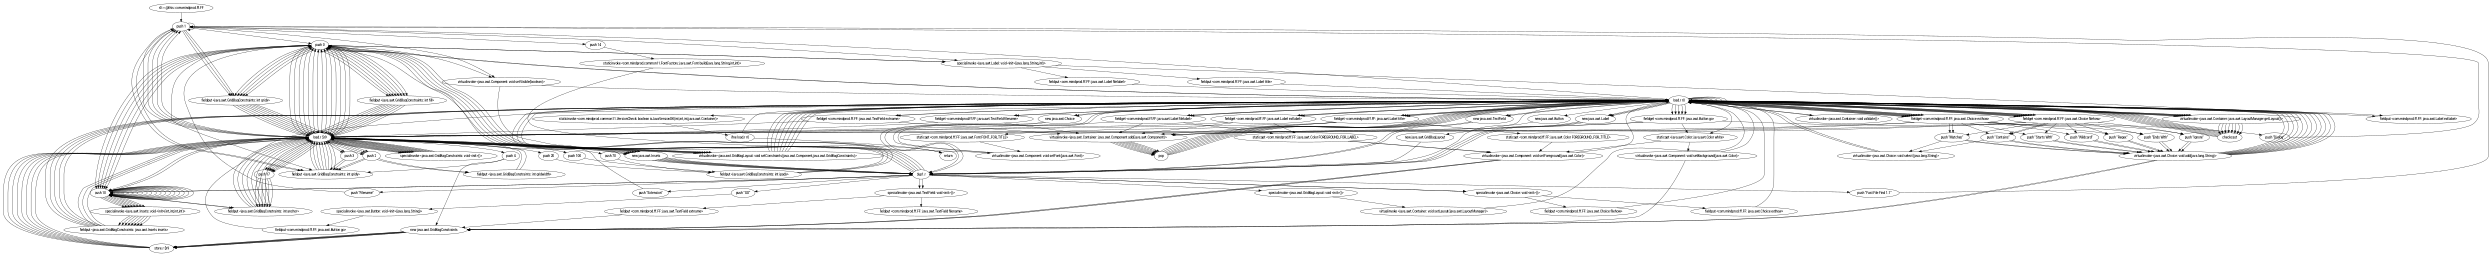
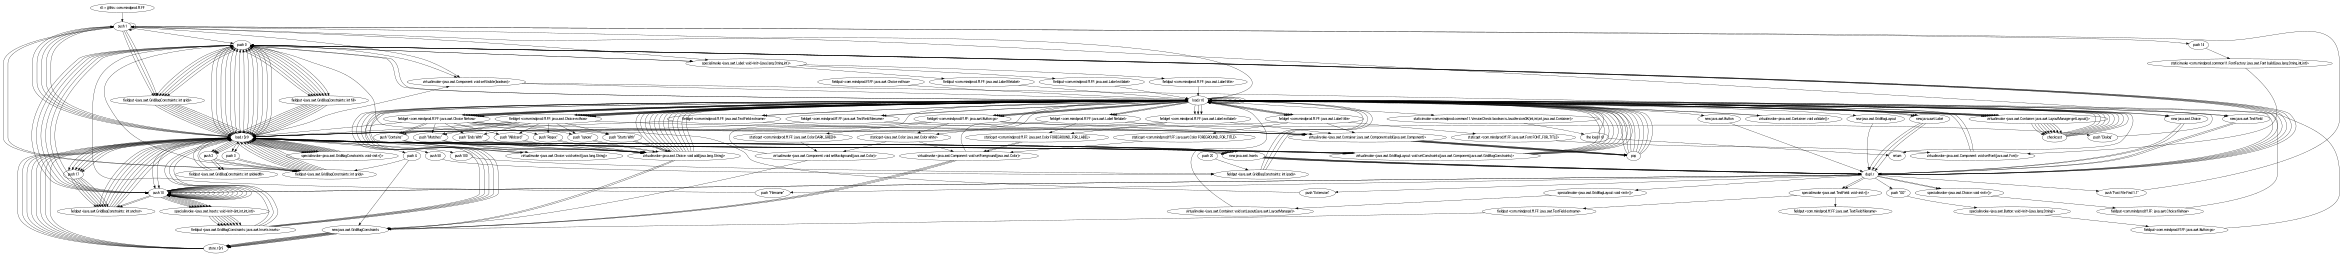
(2035, 106) -> (1143, 91)
none -> (793, 137)
(435, 143) -> (349, 110)
(610, 156) -> (435, 156)
(1623, 202) -> none
